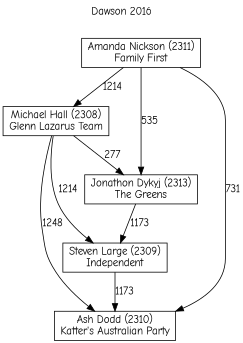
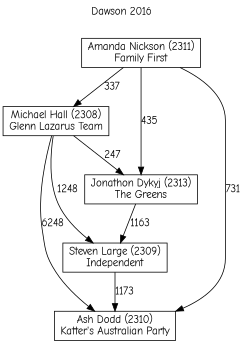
(112, 87) -> (112, 87)
(150, 121) -> (150, 121)
(113, 155) -> (113, 155)
(68, 189) -> (68, 189)
(53, 223) -> (53, 223)
(140, 223) -> (140, 223)
